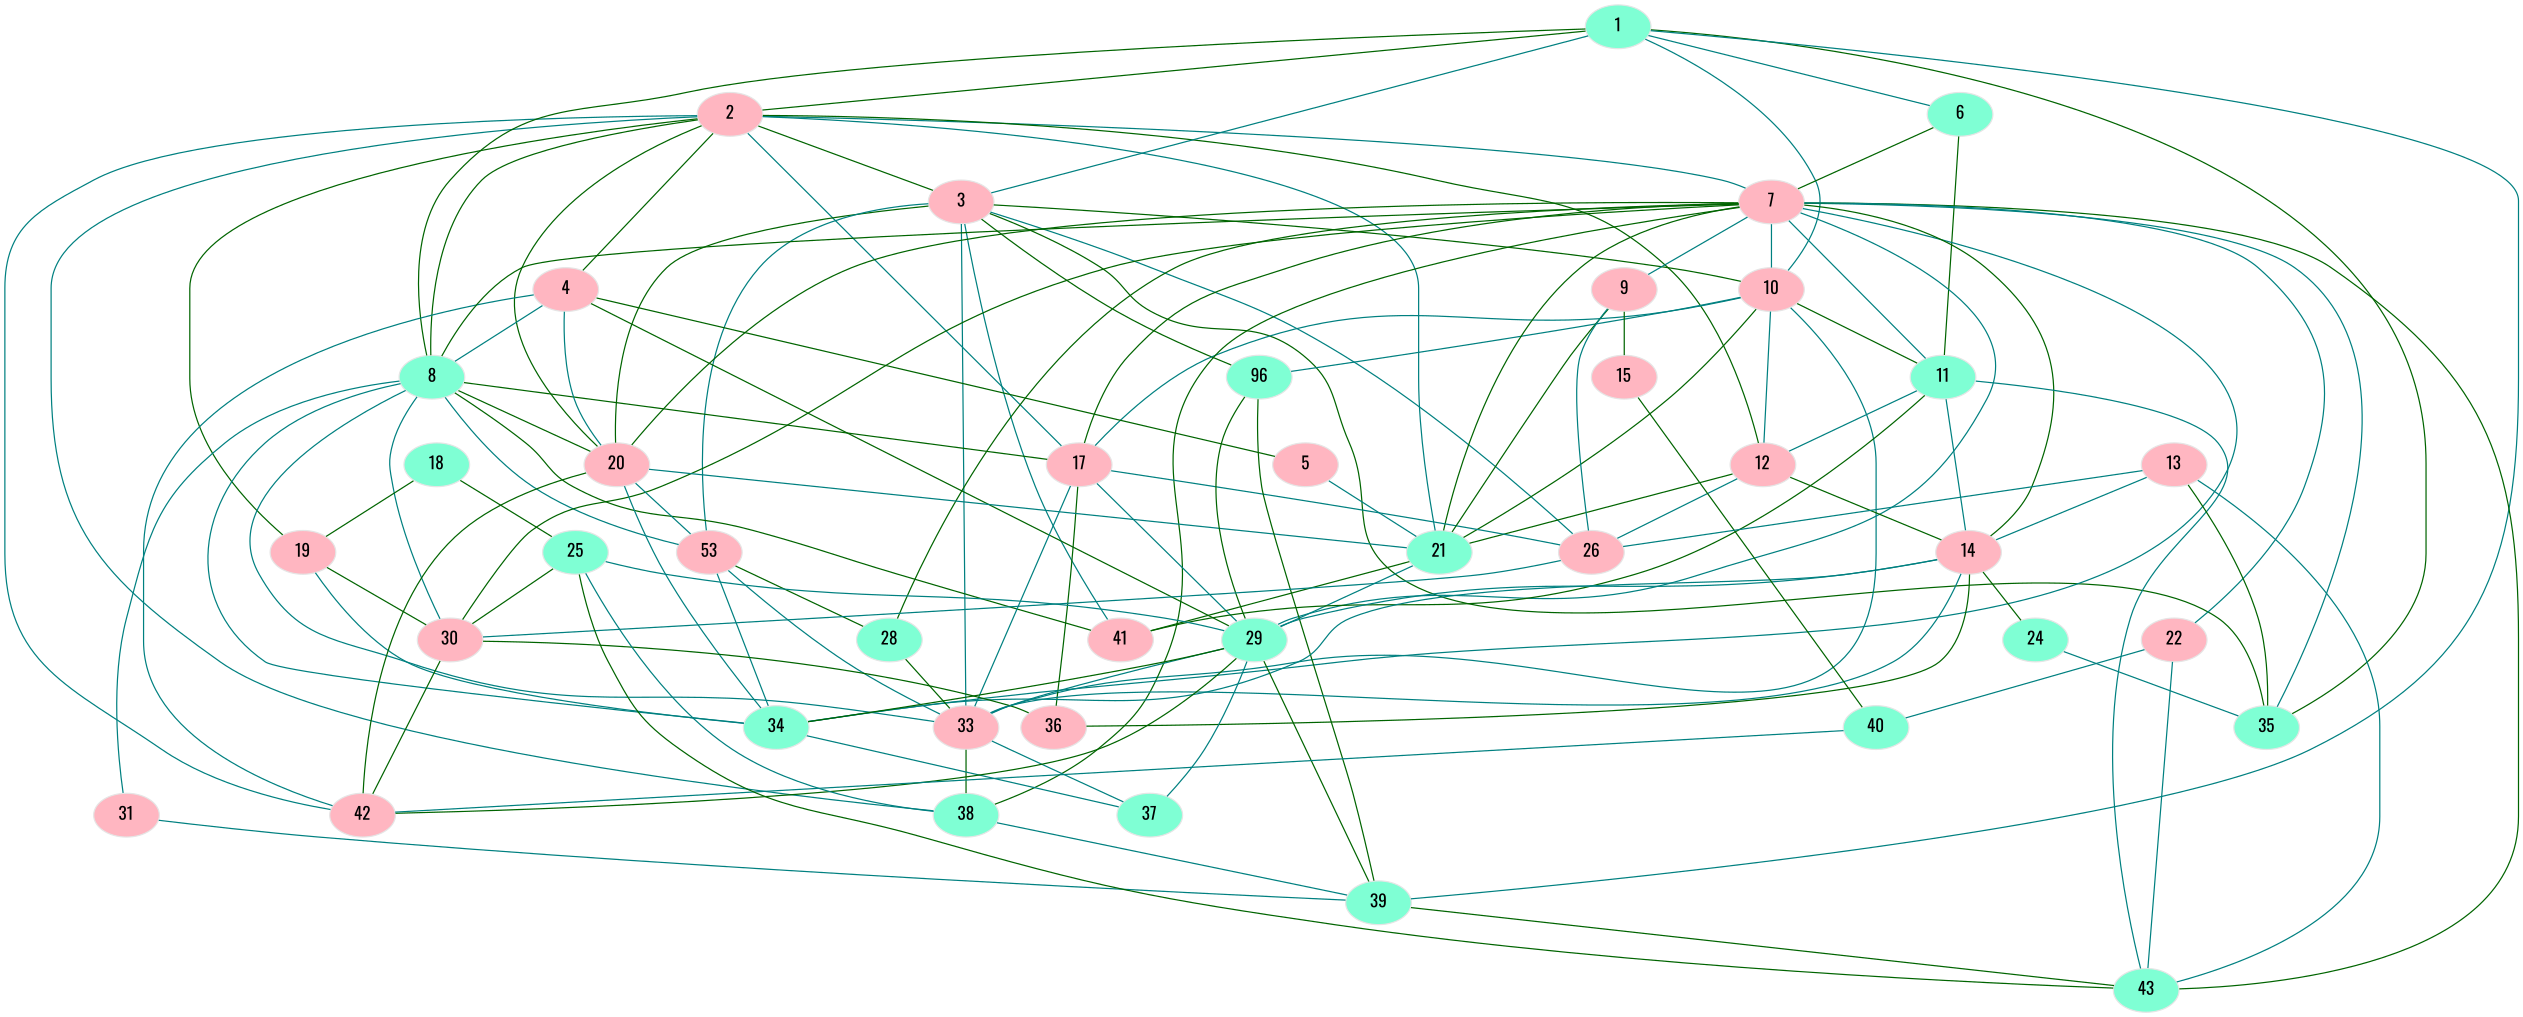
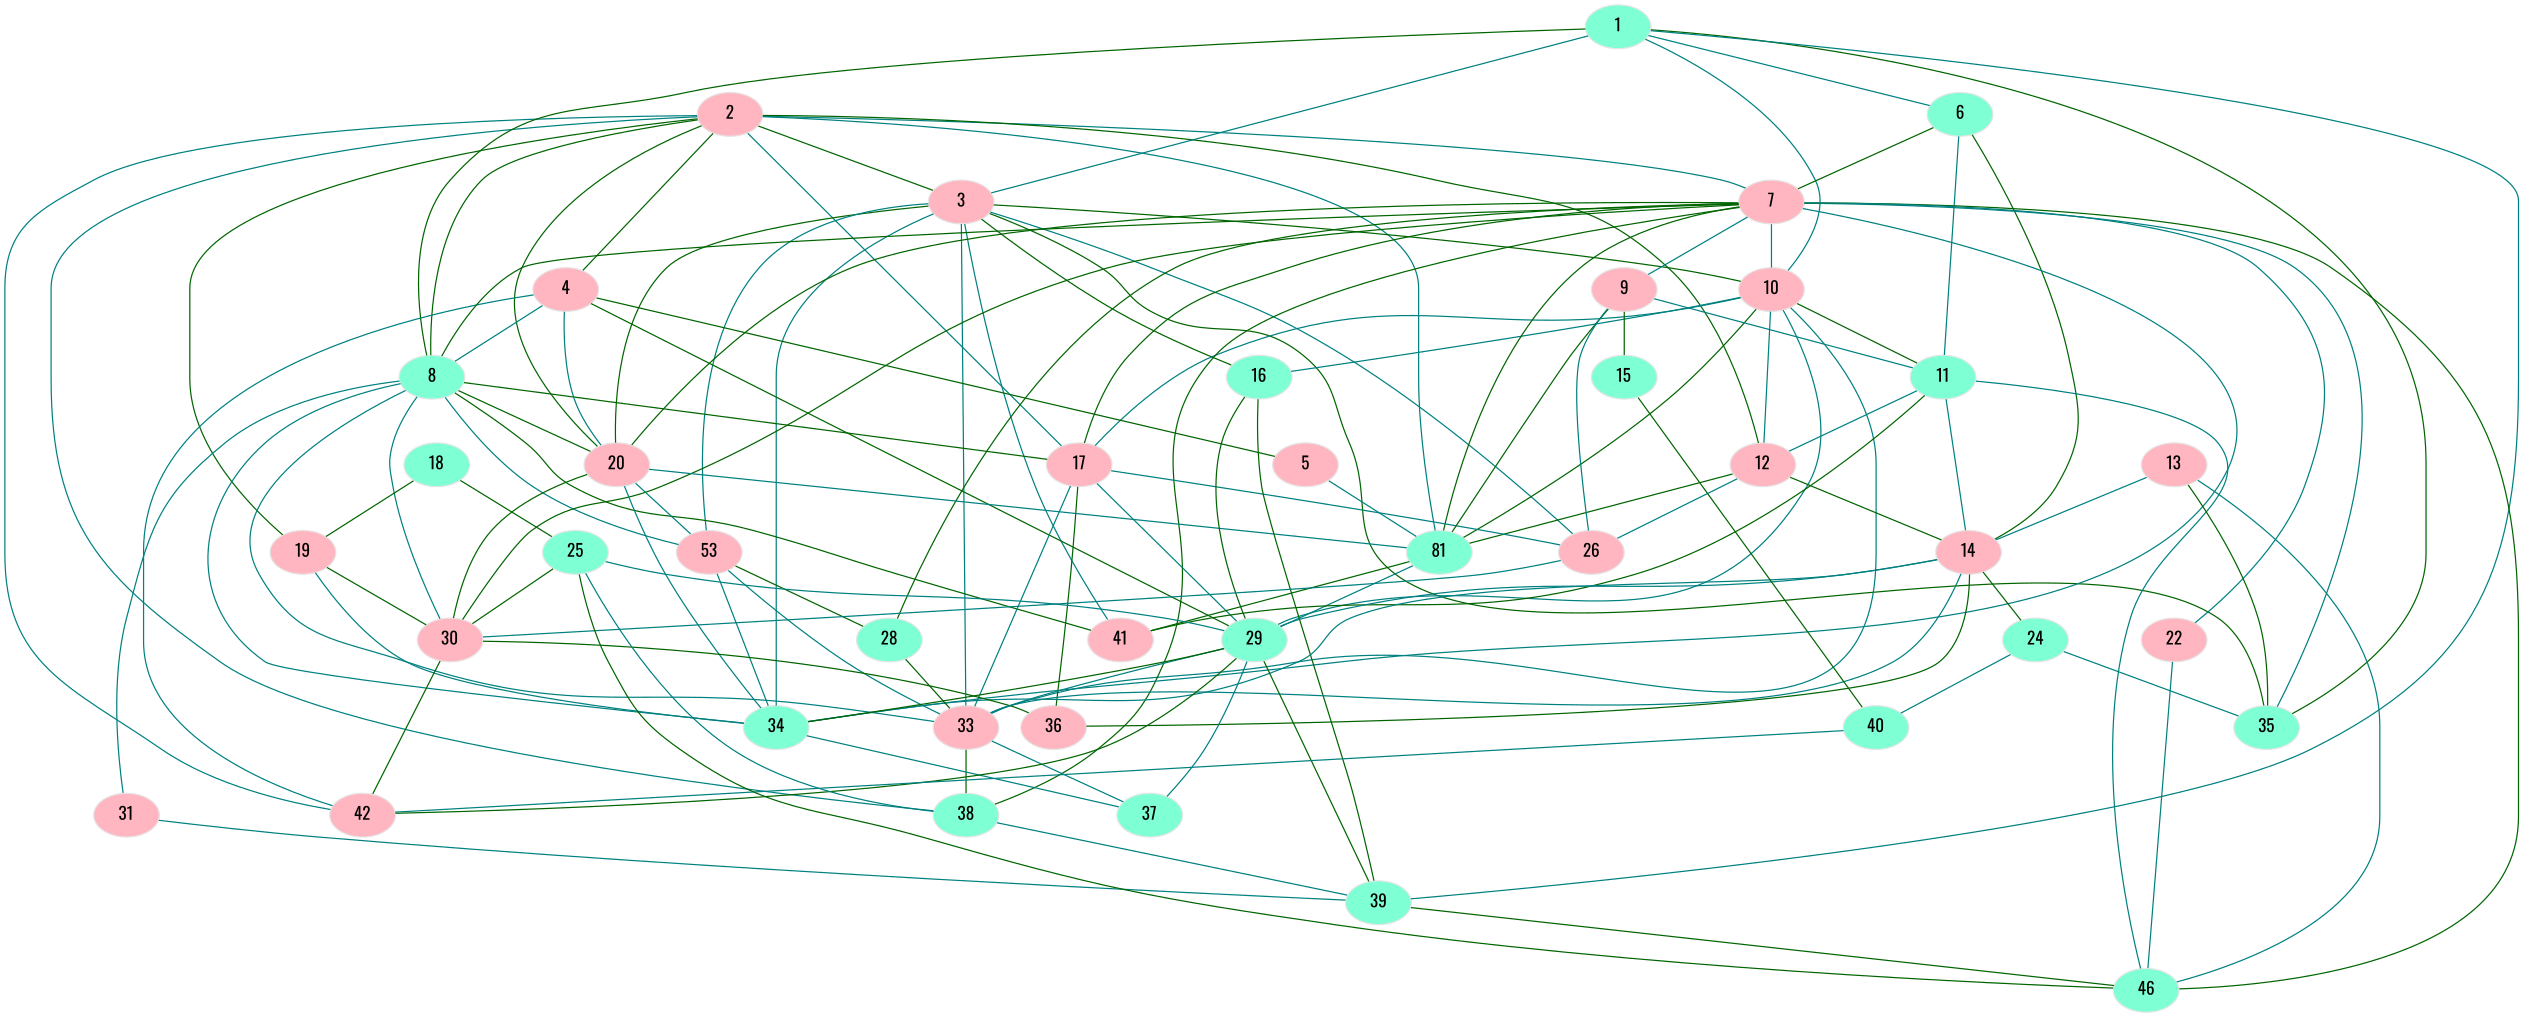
(1174, 71) -> none
(1952, 235) -> (1951, 251)
(1857, 290) -> (1784, 333)
(2025, 309) -> (2065, 344)
(1259, 377) -> (1259, 377)
(1624, 377) -> (1624, 377)
none -> (776, 408)
(1922, 503) -> none
(1803, 544) -> (1654, 596)
(1439, 552) -> (1439, 552)
(415, 589) -> (497, 525)
(2025, 684) -> (1956, 684)
(2146, 990) -> (2146, 990)
